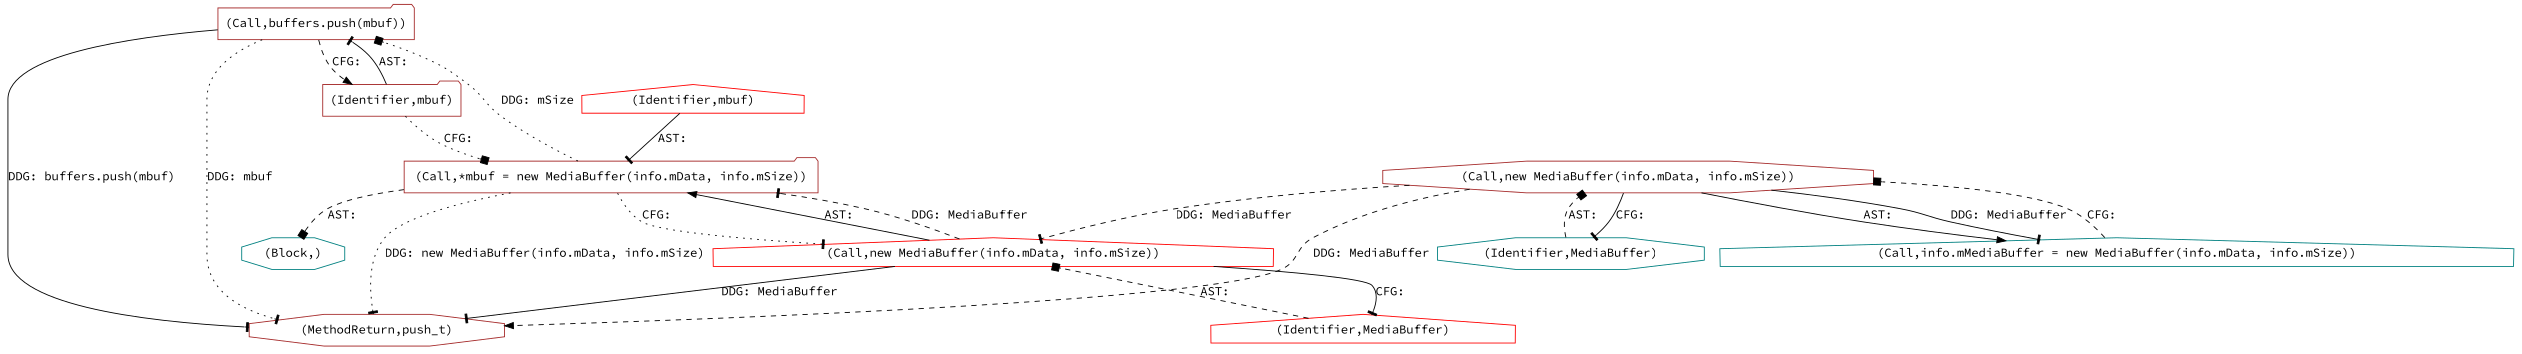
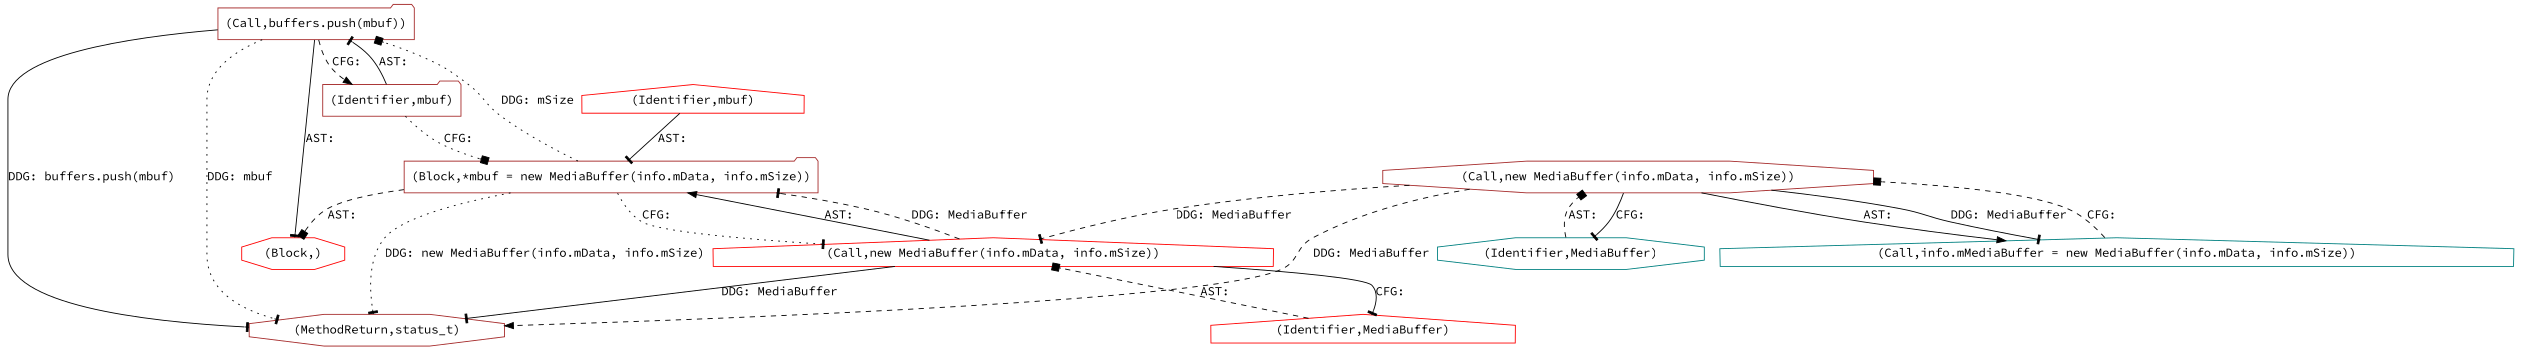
none -> (305, 136)
(611, 177) -> (611, 177)
(293, 254) -> (293, 254)
(377, 330) -> (377, 330)
